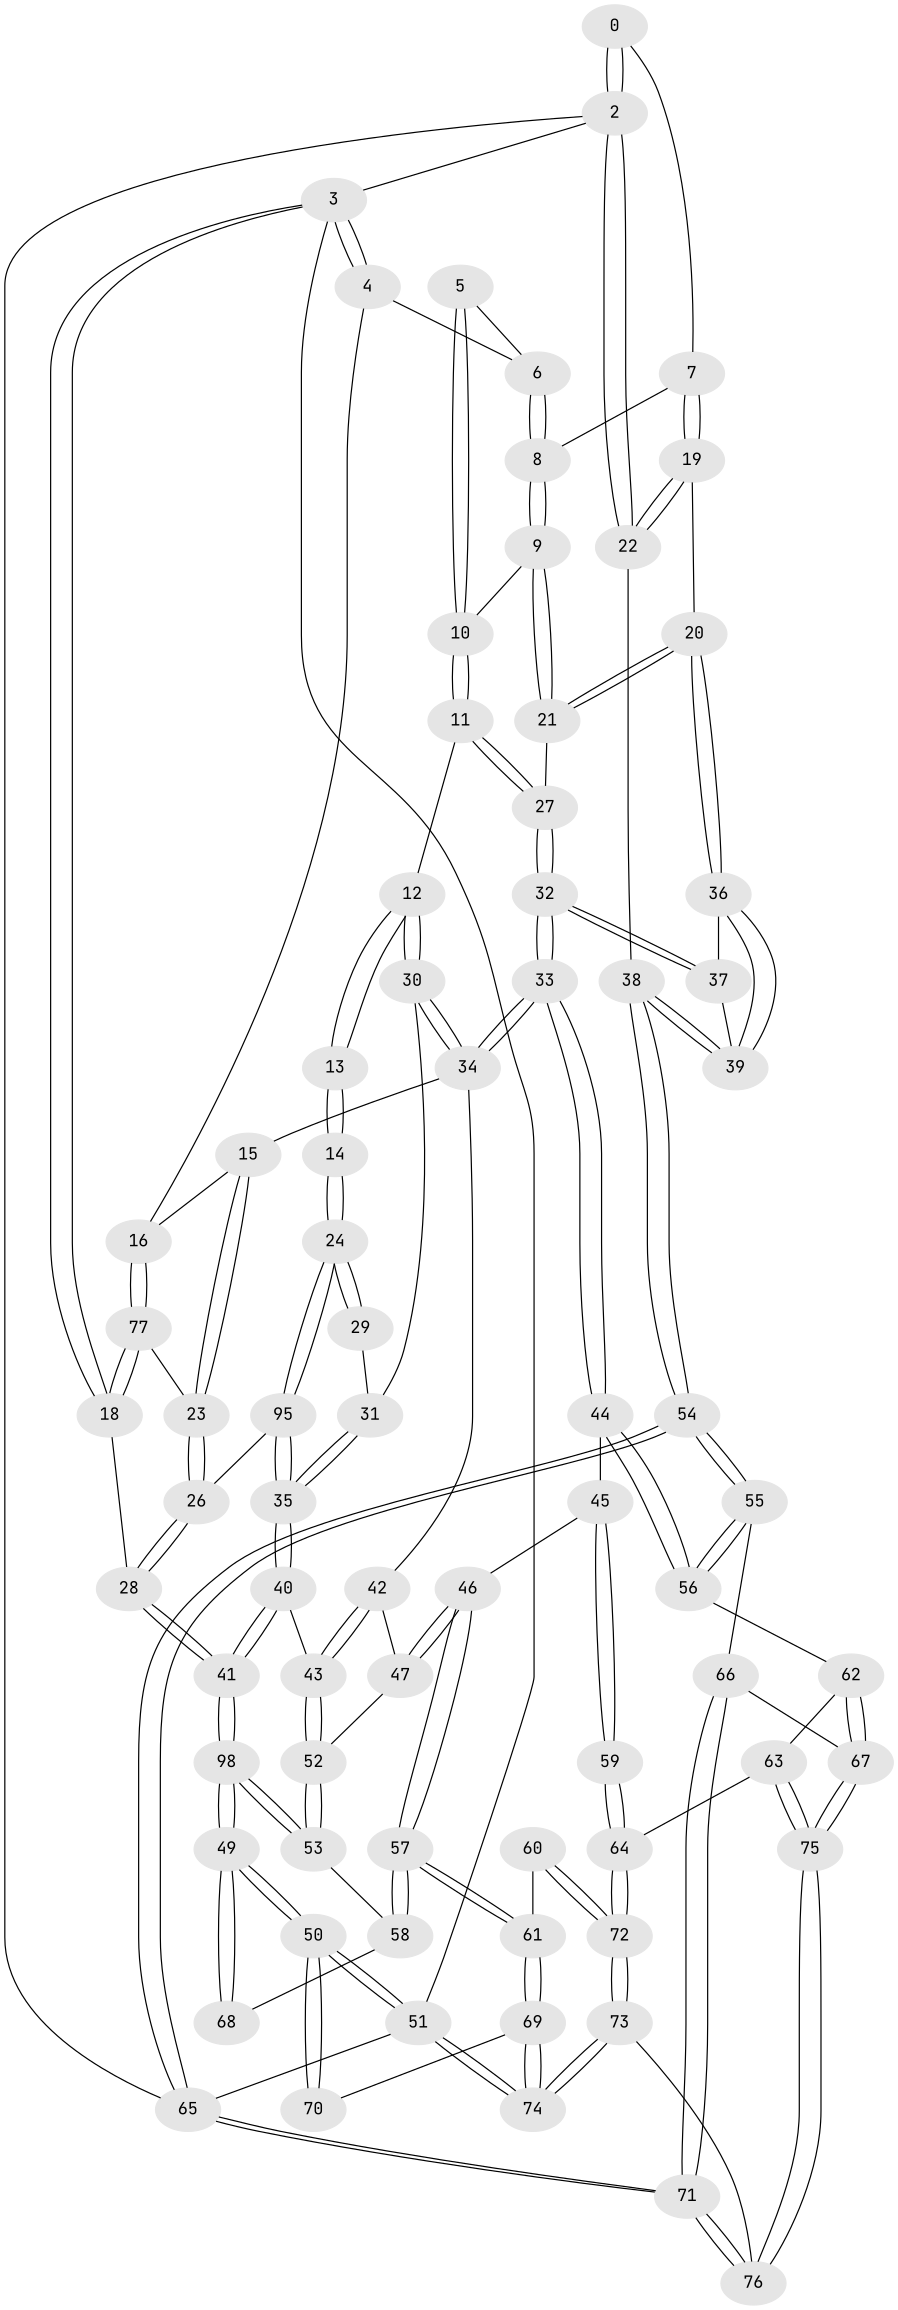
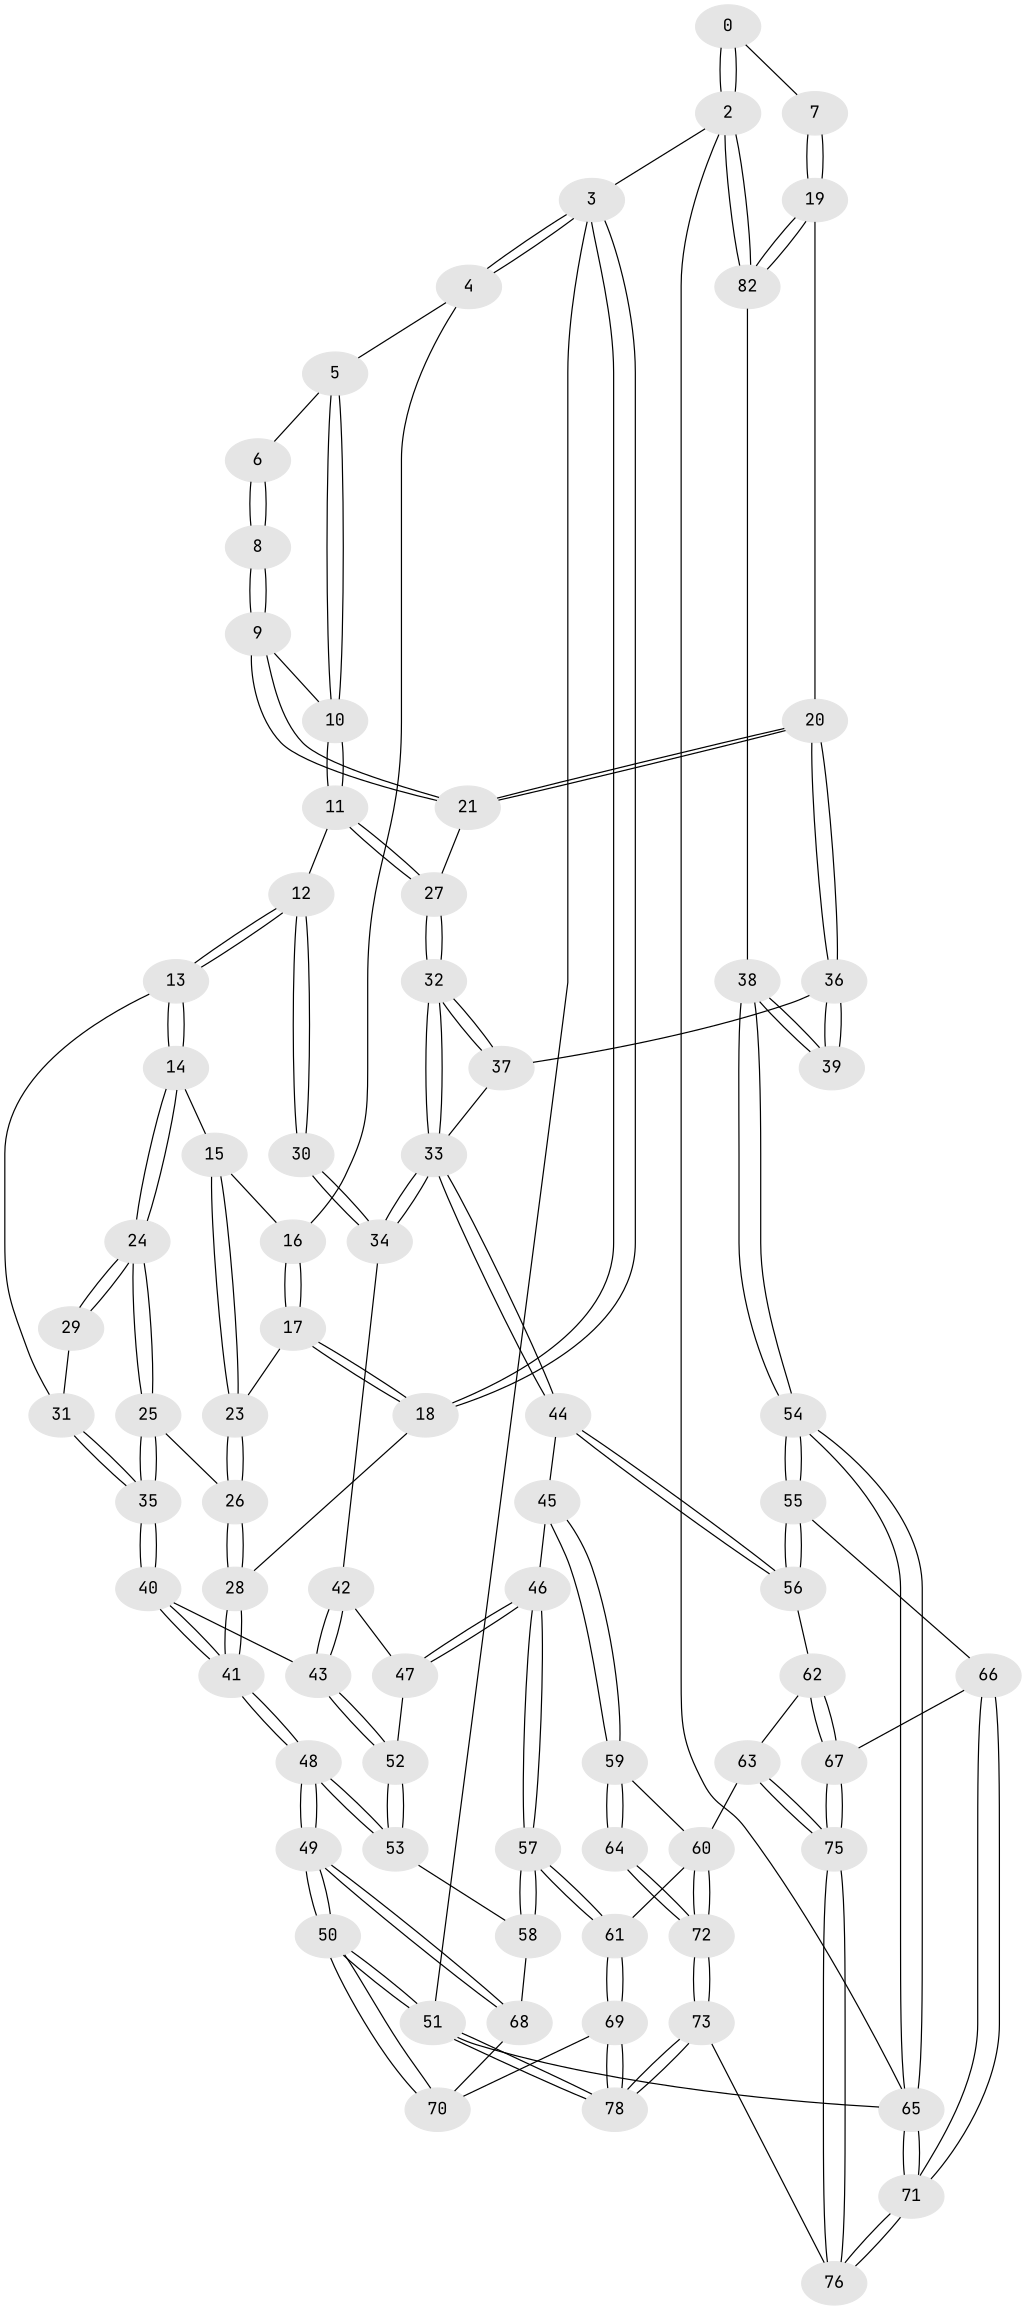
(447, 327) -> (402, 330)
(615, 417) -> none
(628, 547) -> (747, 287)
(727, 1024) -> (468, 1112)
(356, 1108) -> (195, 1112)
(424, 1202) -> (5, 1165)
(139, 1329) -> (293, 1329)
(283, 1415) -> (148, 1415)
(227, 1763) -> (309, 1763)
none -> (658, 1806)
(697, 1806) -> (728, 1800)
none -> (479, 2066)
(533, 2110) -> (615, 2110)
